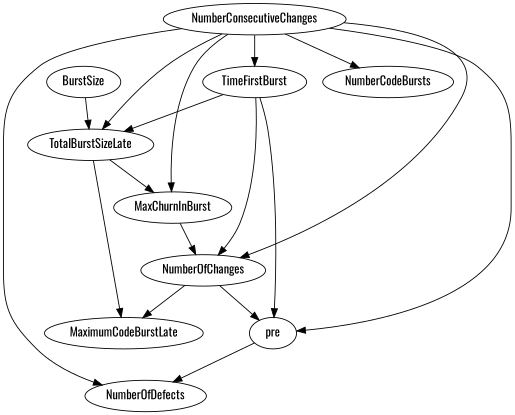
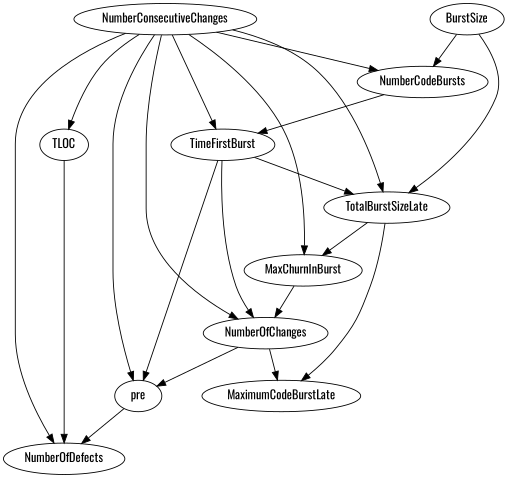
none -> (448, 47)
none -> (325, 113)
none -> (64, 145)
